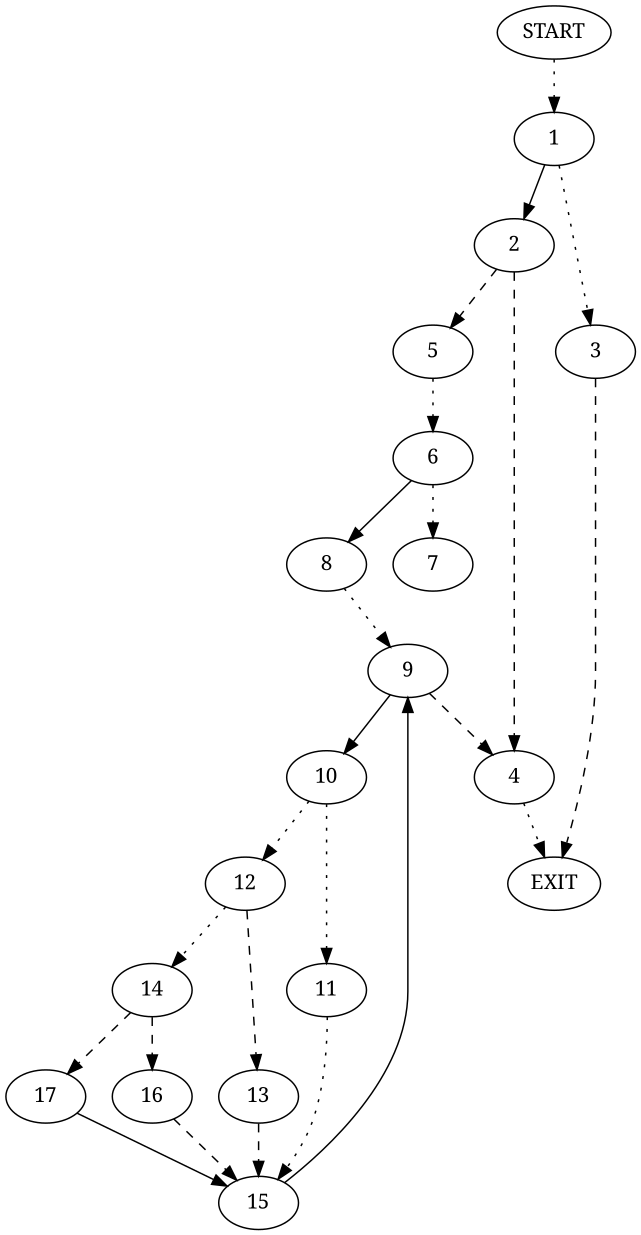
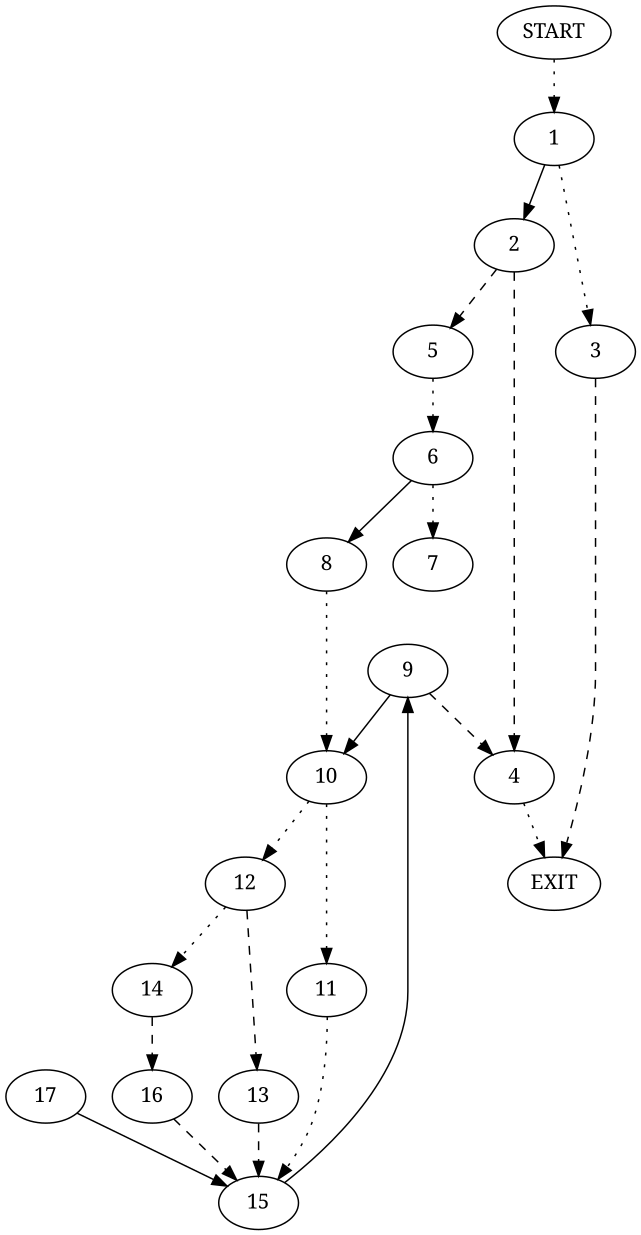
(363, 612) -> (327, 663)
(104, 1038) -> none
